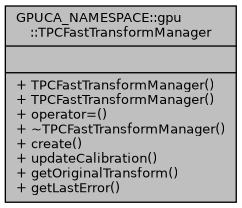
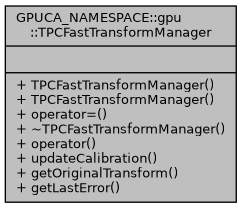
(49, 144) -> (57, 144)
